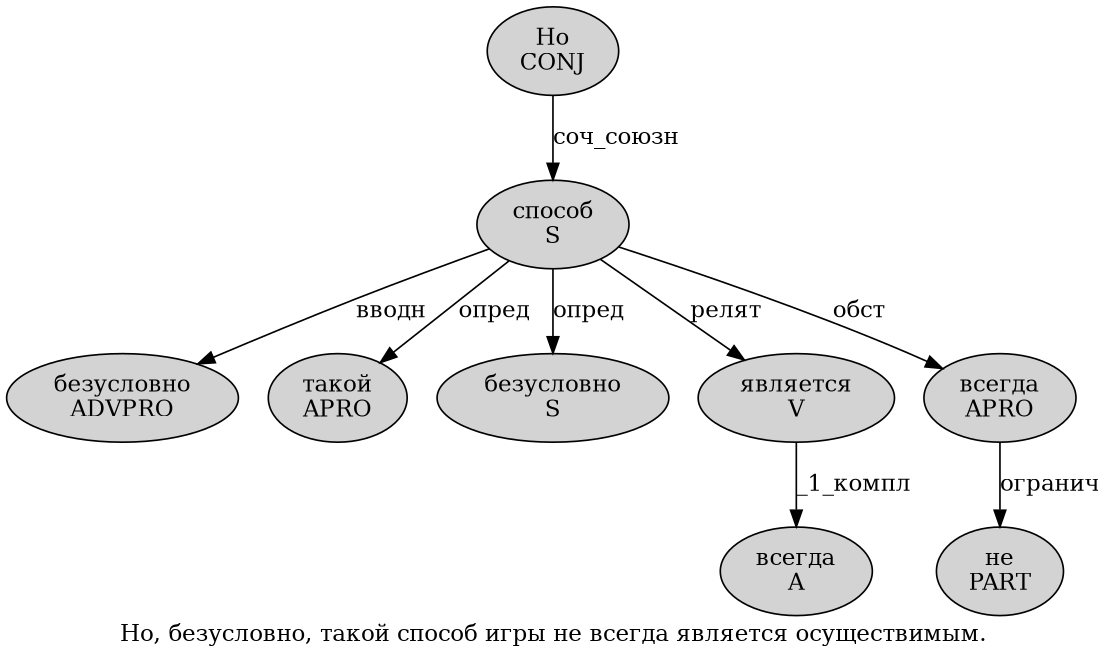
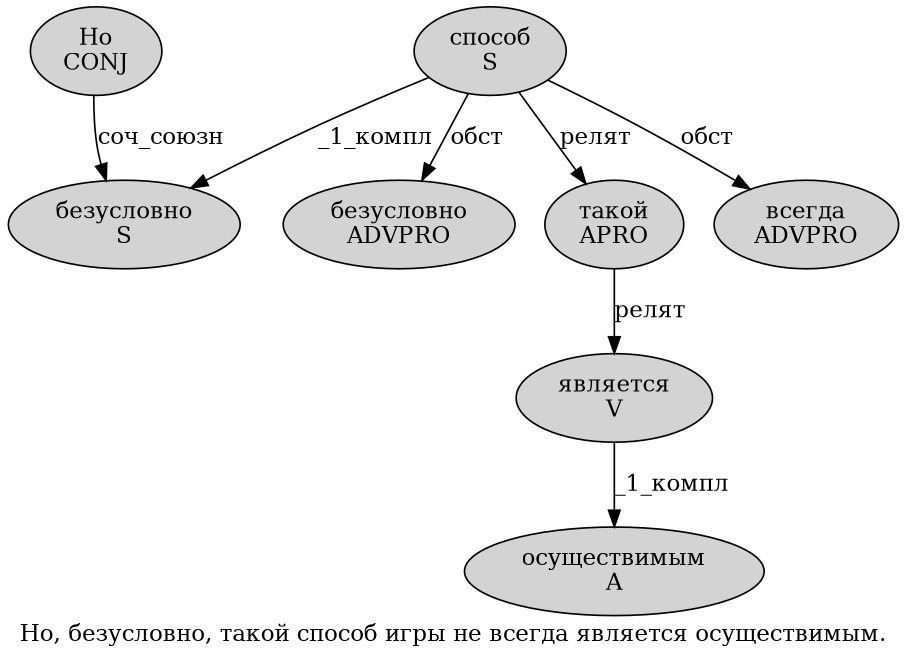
(553, 129) -> (95, 130)
(665, 305) -> (614, 303)
(392, 311) -> (477, 138)
(494, 311) -> (595, 138)
(589, 311) -> (376, 138)
(1000, 398) -> (806, 225)
(796, 571) -> (614, 571)
(1000, 571) -> none
